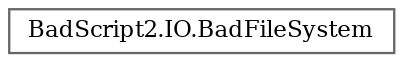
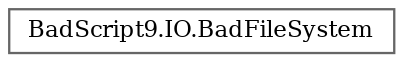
(202, 31) -> (202, 31)
